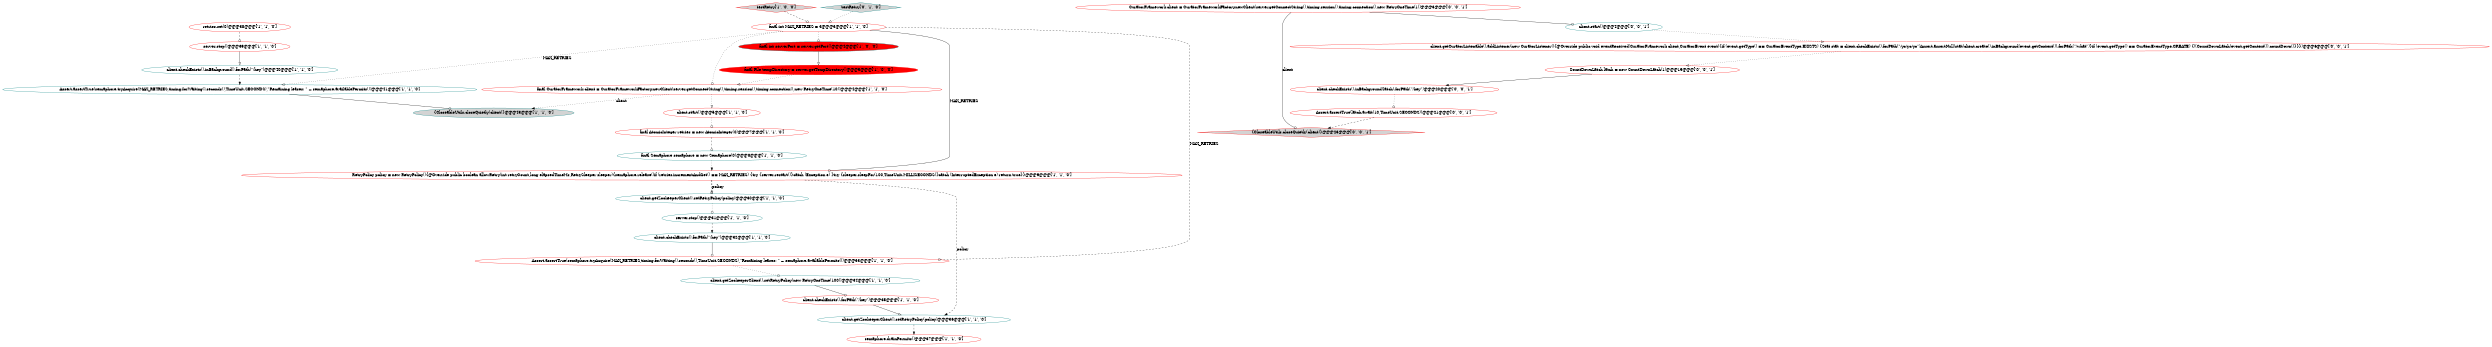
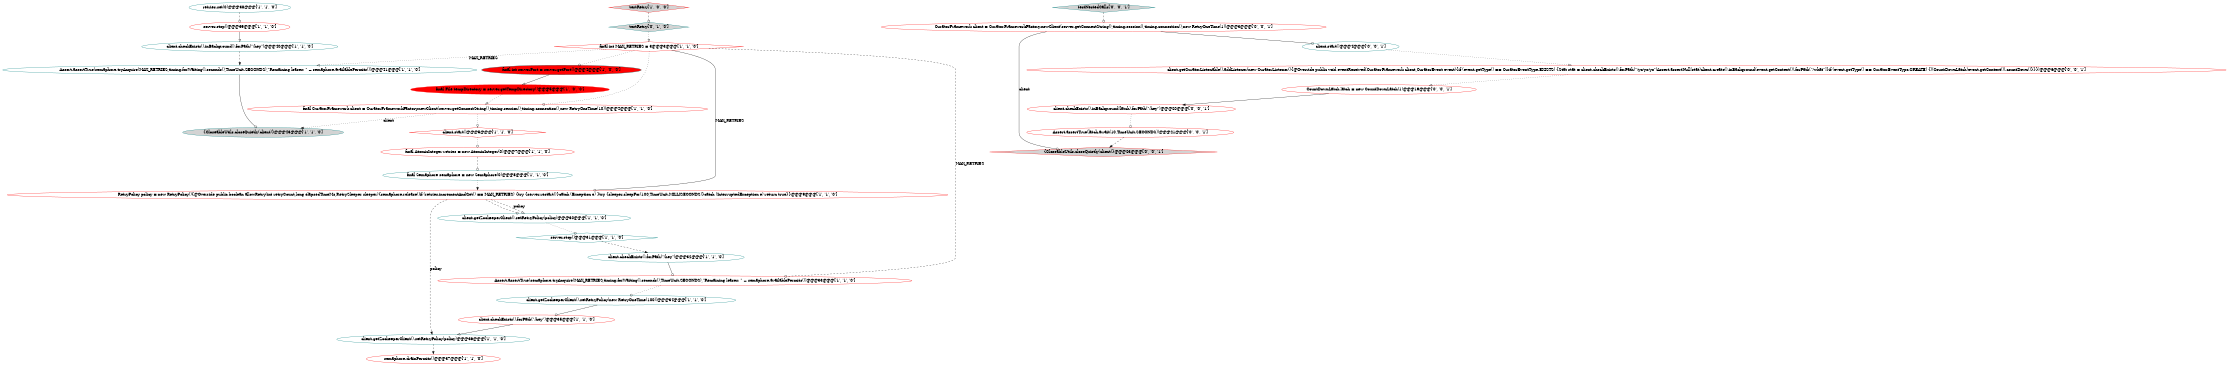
none -> (1104, 8)
(795, 16) -> (649, 16)
(240, 27) -> (240, 8)
(819, 27) -> (649, 47)
(712, 113) -> (478, 132)
(712, 218) -> (587, 238)
